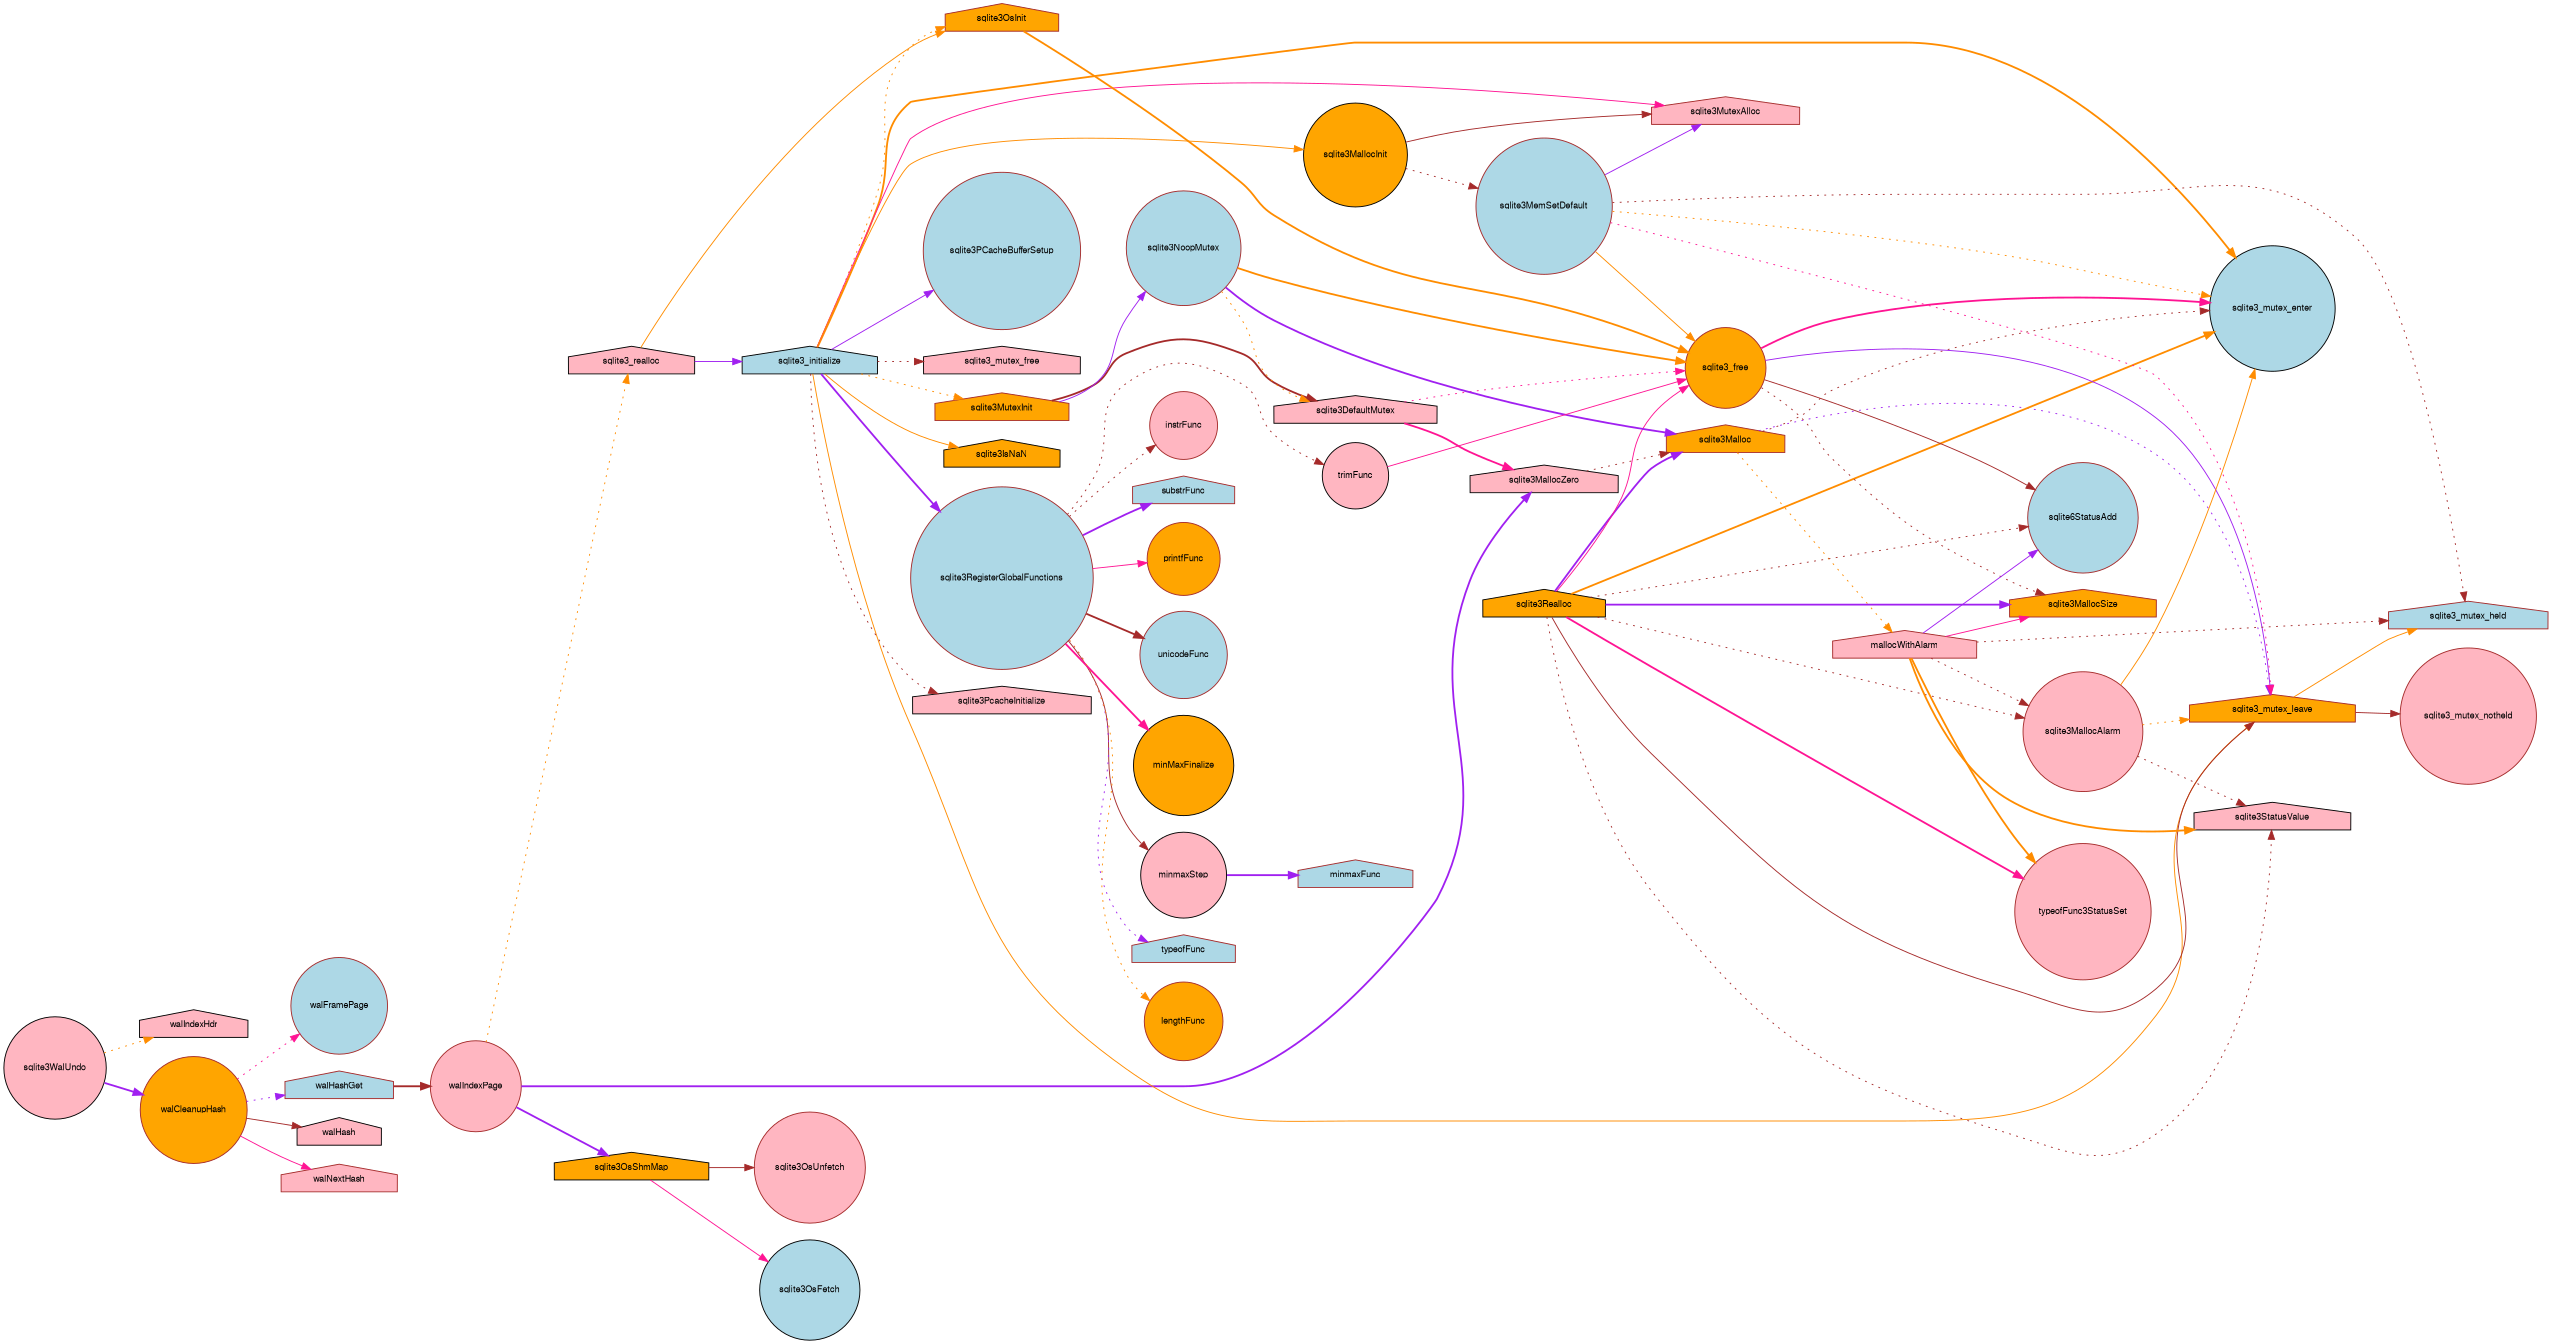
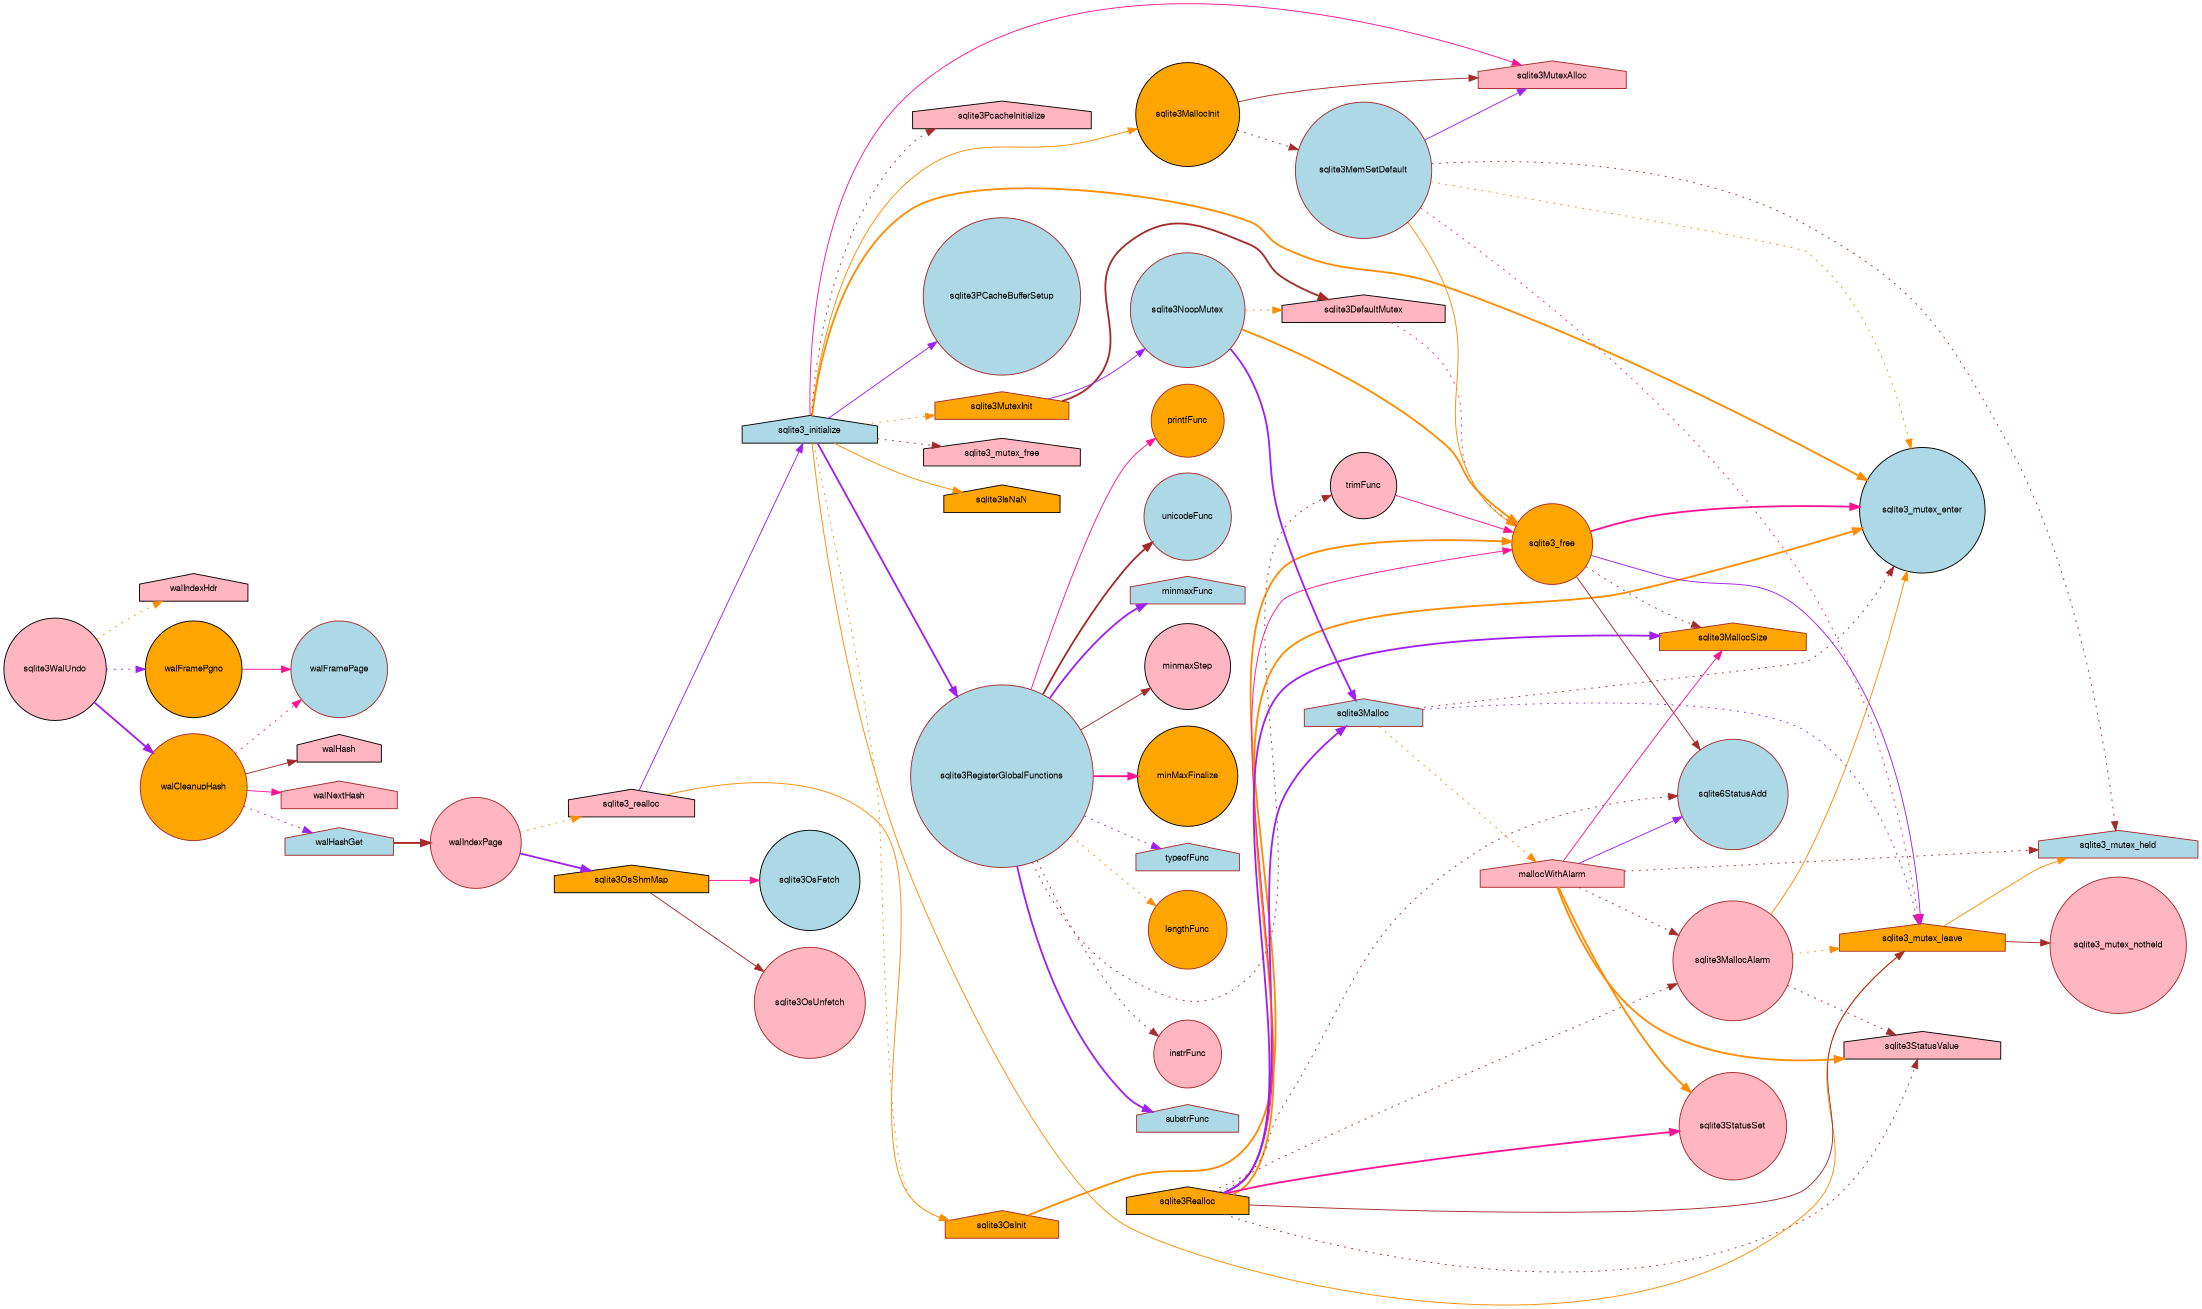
(1726, 440) -> (1364, 714)
(1544, 480) -> none
none -> (194, 669)
(1258, 875) -> (1090, 649)
(2083, 912) -> (1733, 1126)
